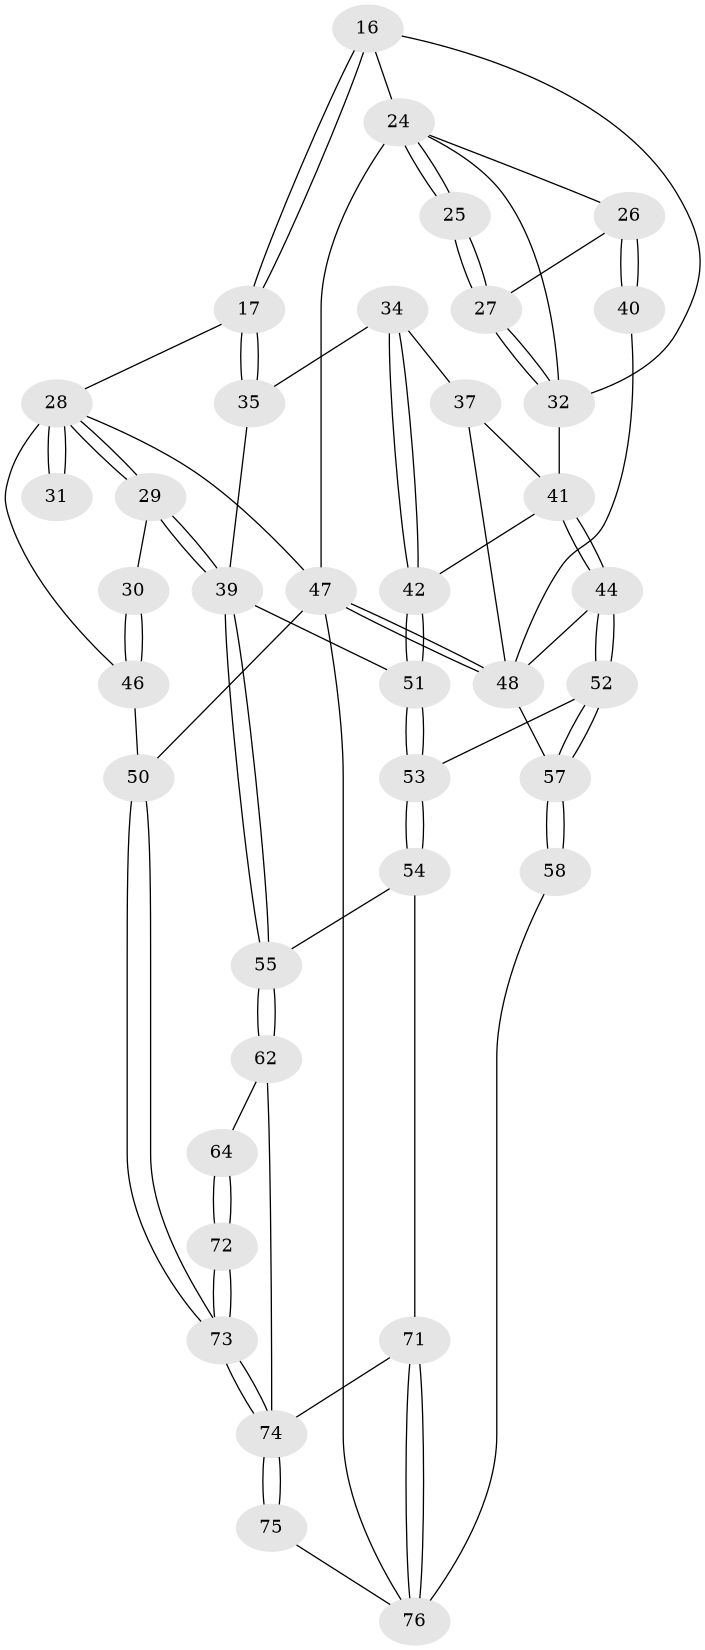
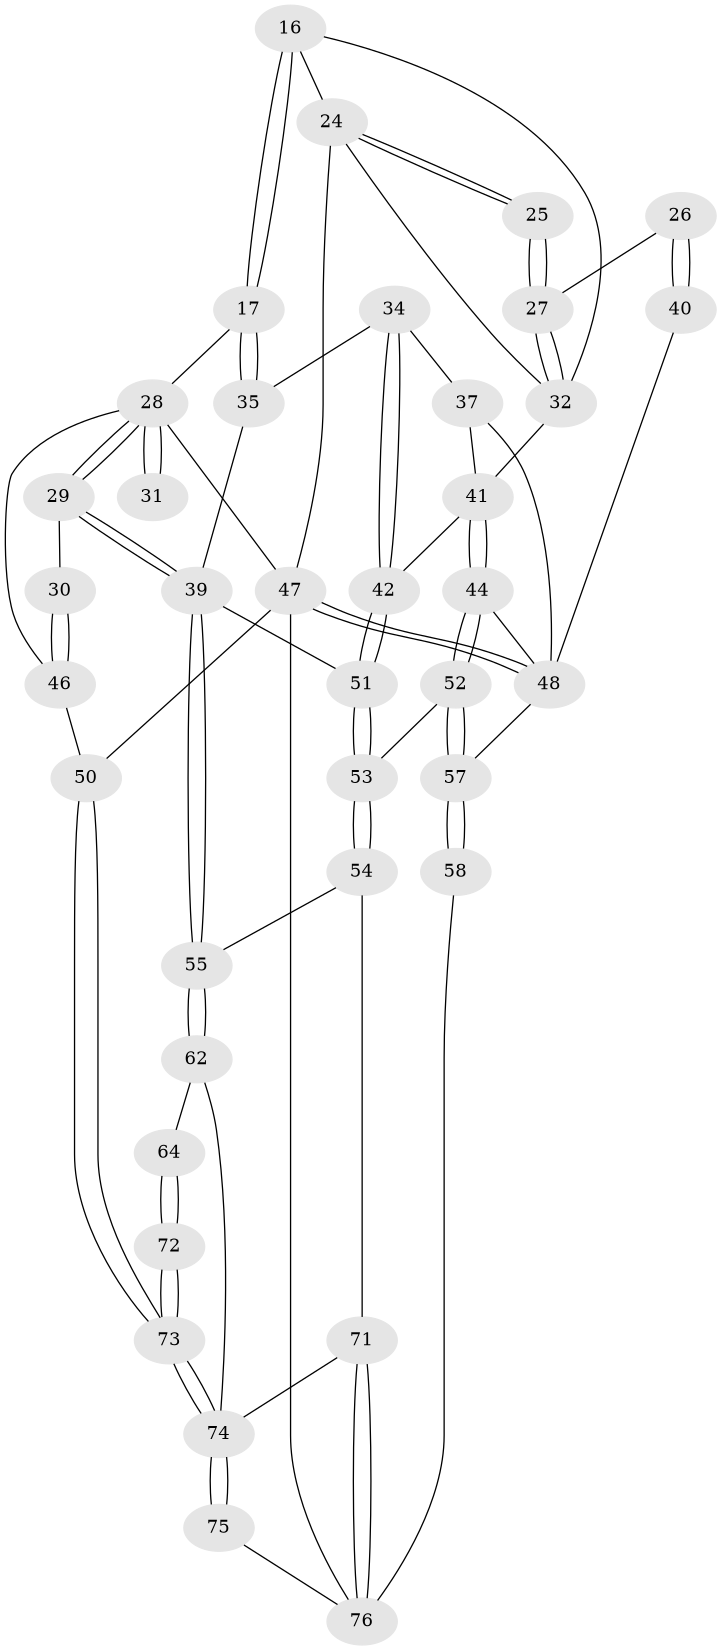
(515, 168) -> none
